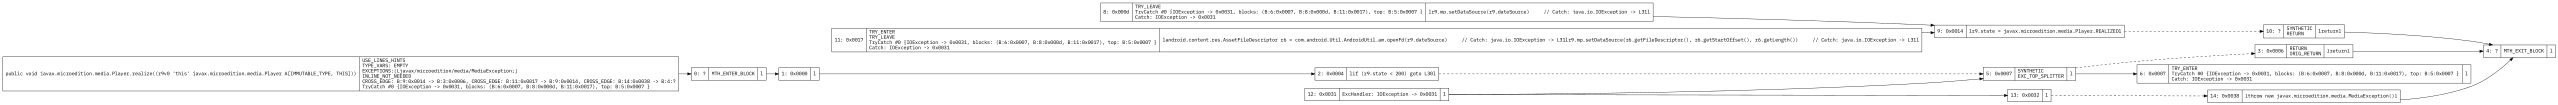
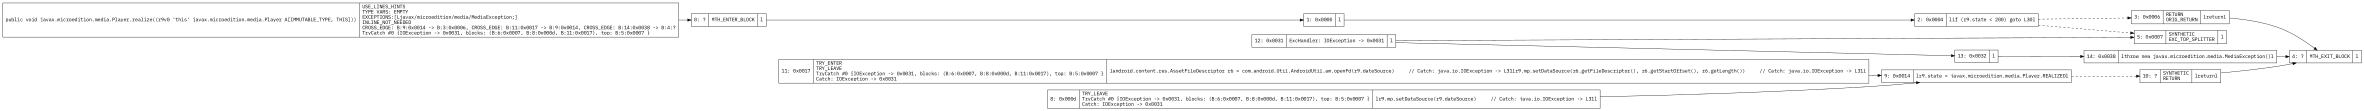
(2163, 59) -> (2083, 19)
(2304, 74) -> none
(2128, 96) -> (2039, 56)
